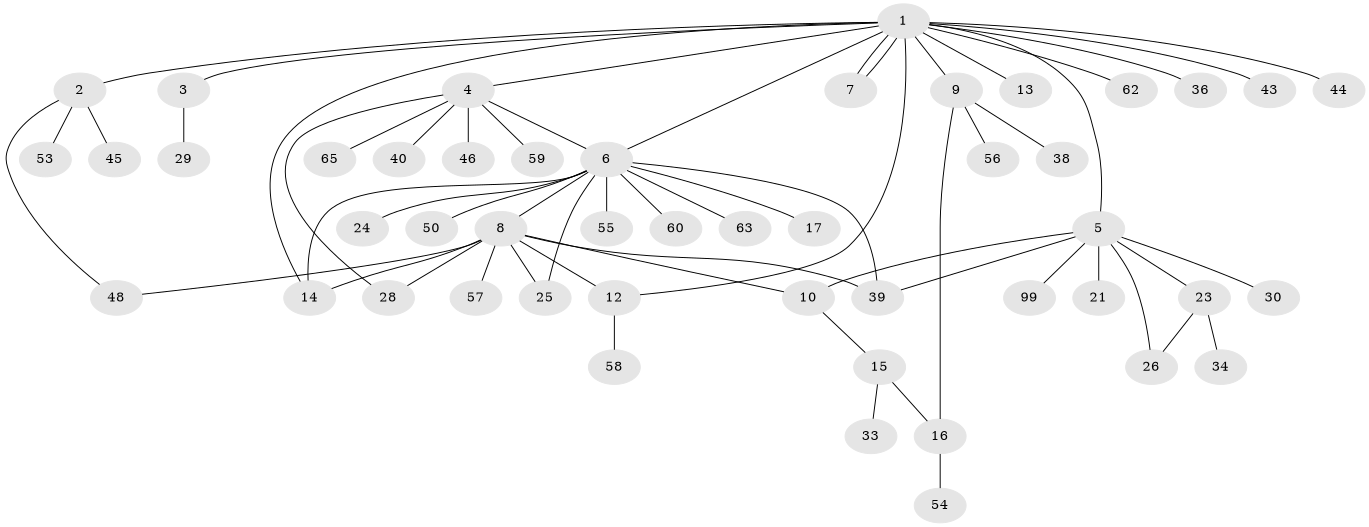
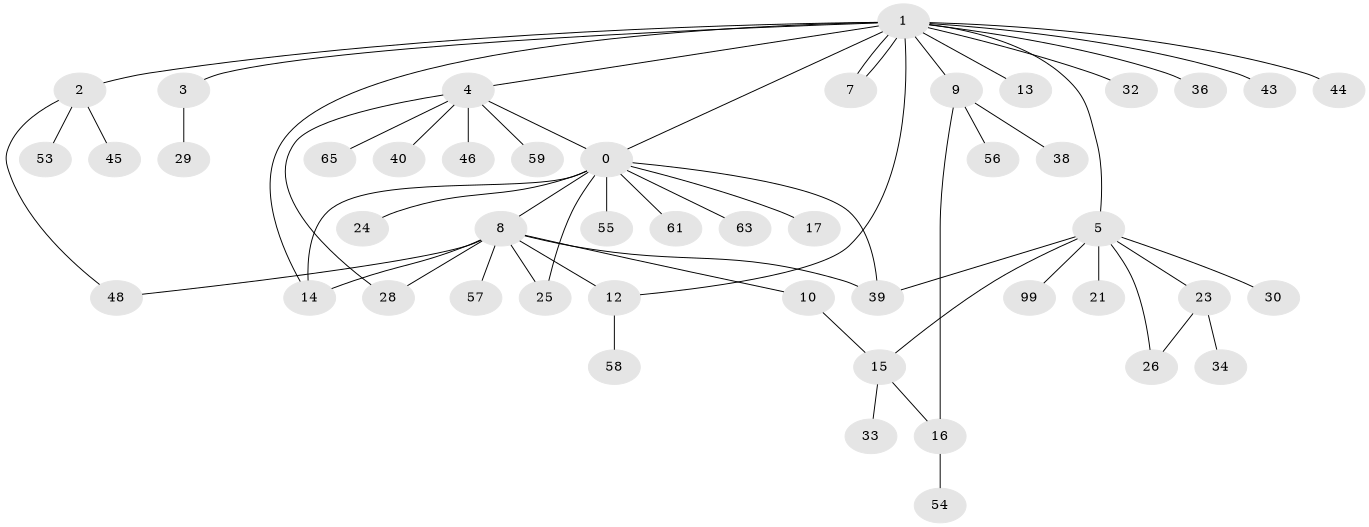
(1131, 90) -> (1131, 90)
(607, 160) -> (607, 160)
(432, 229) -> none
(676, 229) -> (676, 229)
(949, 253) -> (982, 289)
